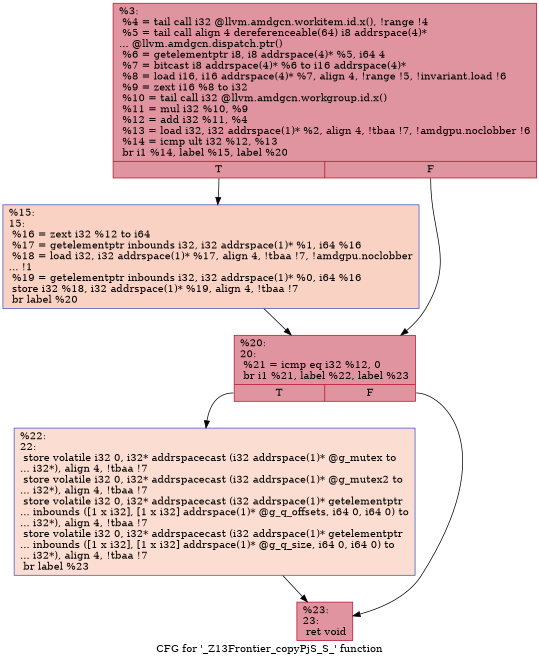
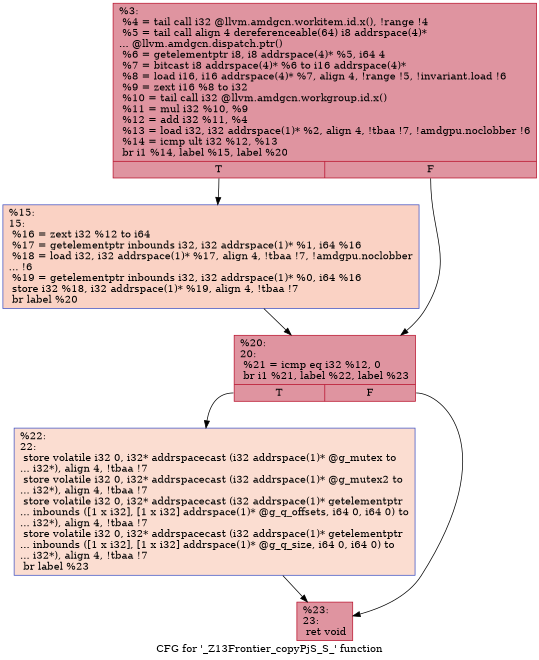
(21, 267) -> (21, 267)
